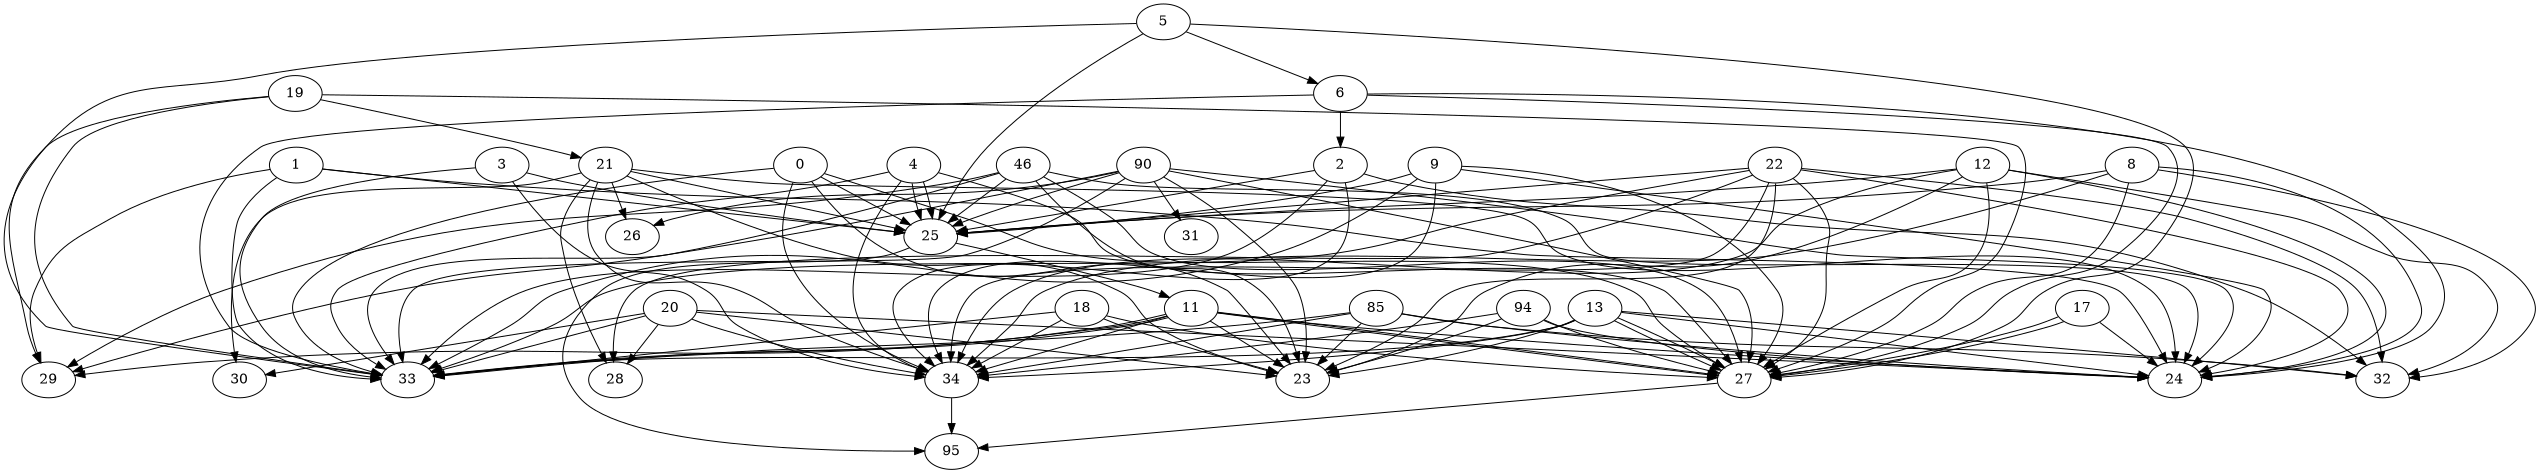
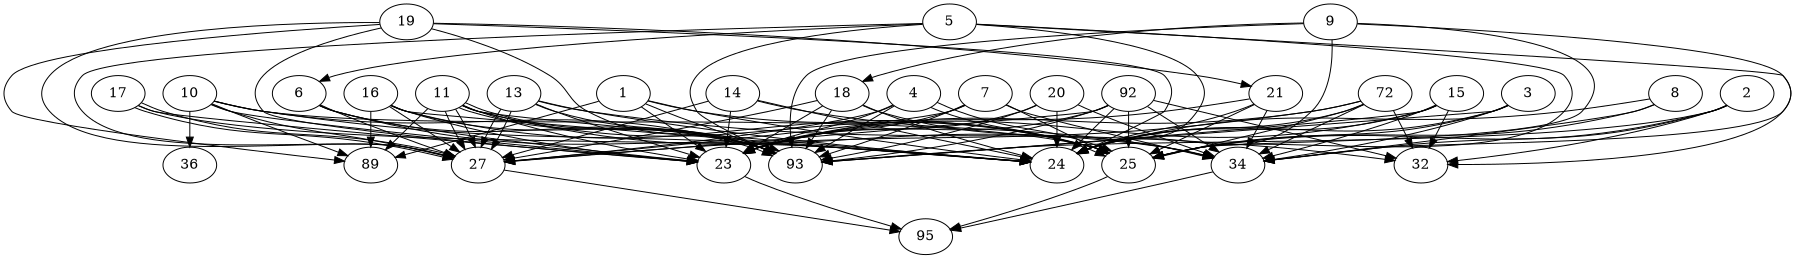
none -> (863, 42)
none -> (1168, 57)
none -> (256, 94)
(1340, 124) -> (502, 140)
none -> (669, 126)
none -> (1298, 129)
none -> (942, 133)
none -> (412, 137)
(800, 165) -> (985, 93)
(1023, 165) -> (371, 93)
(1144, 165) -> (190, 93)
(1775, 165) -> (1129, 93)
(1983, 165) -> (1385, 93)
none -> (817, 204)
(1695, 221) -> (1032, 44)
(2430, 232) -> (1537, 57)
(632, 237) -> none
(1191, 237) -> (190, 165)
(1059, 267) -> (780, 130)
(854, 284) -> (824, 128)
(1971, 293) -> none
(1376, 308) -> (1457, 93)
(1523, 308) -> (733, 93)
(1150, 369) -> none
(49, 380) -> (371, 165)
(240, 380) -> none
(408, 380) -> (795, 165)
(616, 380) -> none
